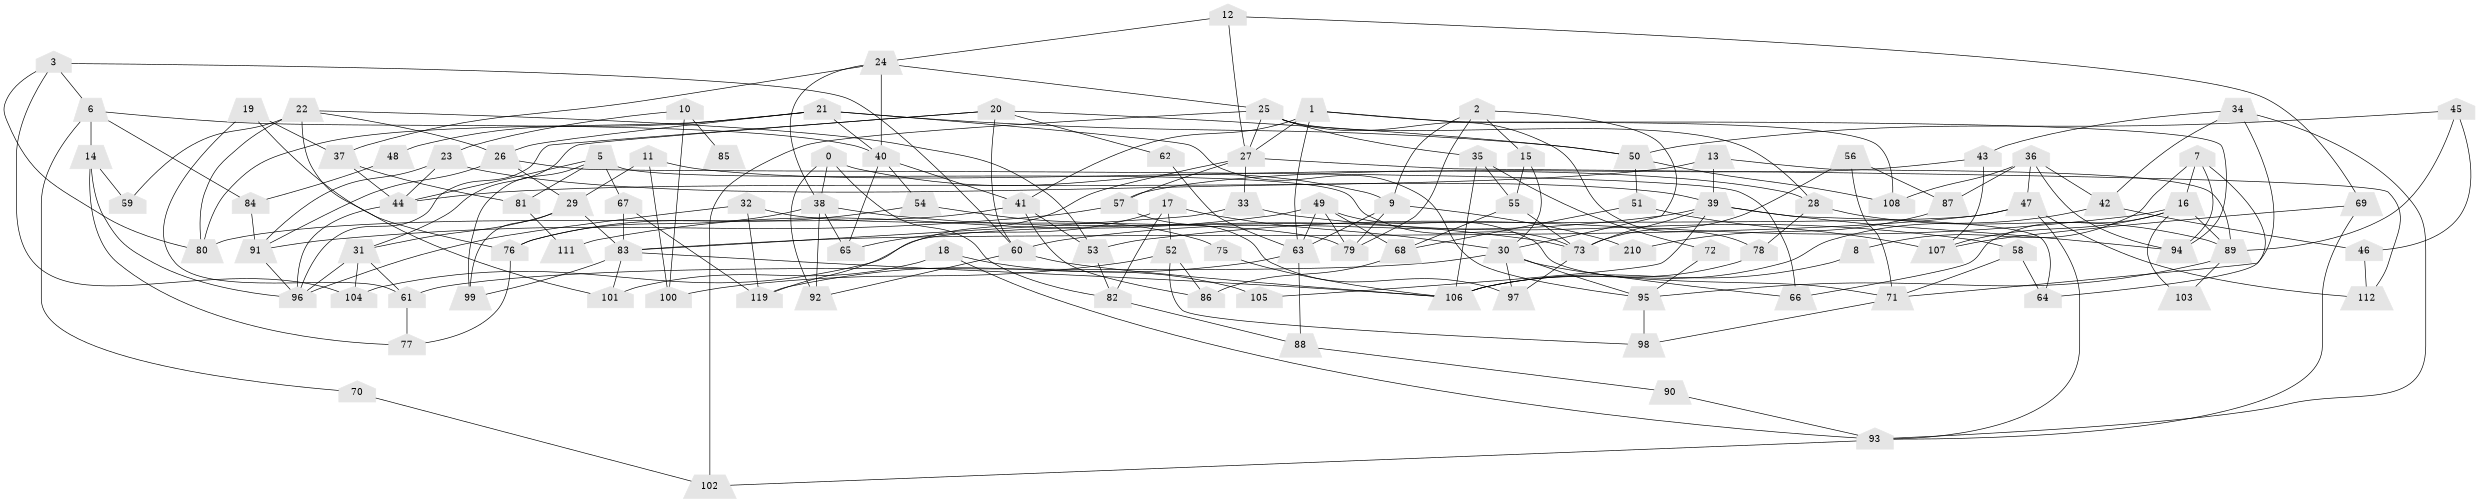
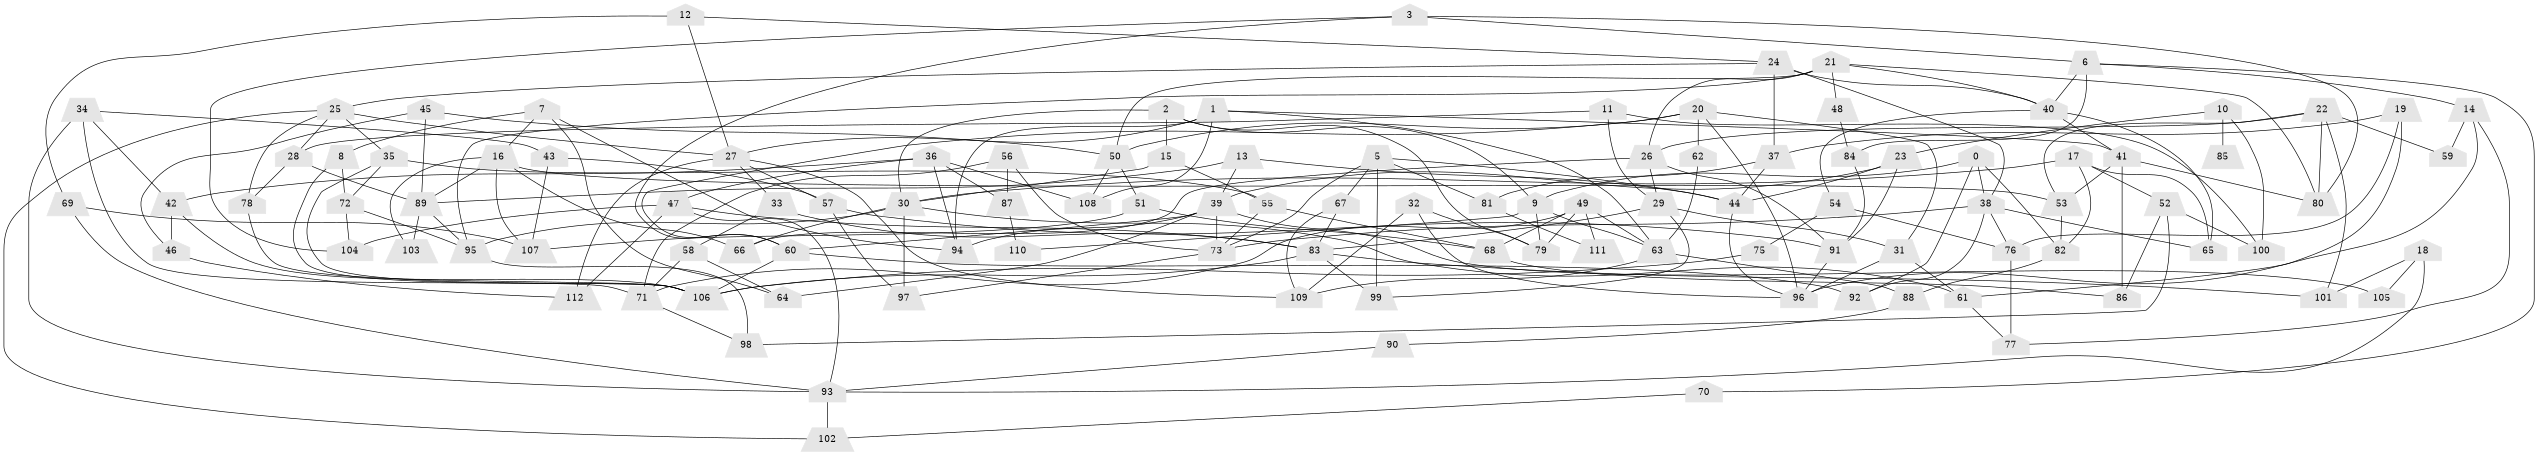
none -> (344, 184)
(1633, 251) -> (1018, 251)
(357, 271) -> (348, 227)
(760, 298) -> (1299, 298)
